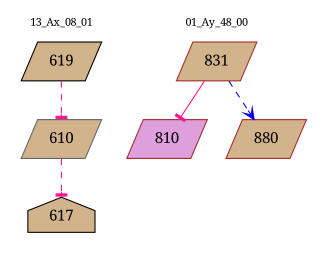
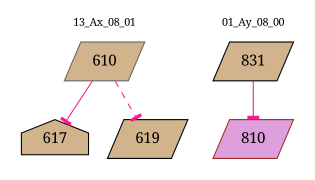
(217, 23) -> (253, 23)
(217, 61) -> (253, 61)
(61, 98) -> (125, 98)
(266, 139) -> none
(61, 175) -> (80, 100)
